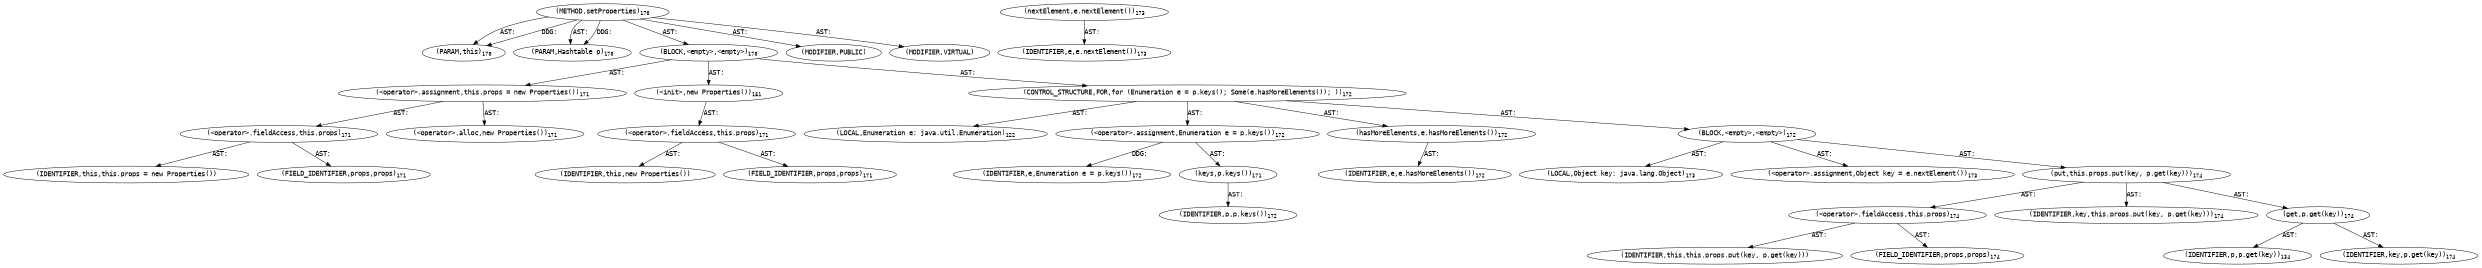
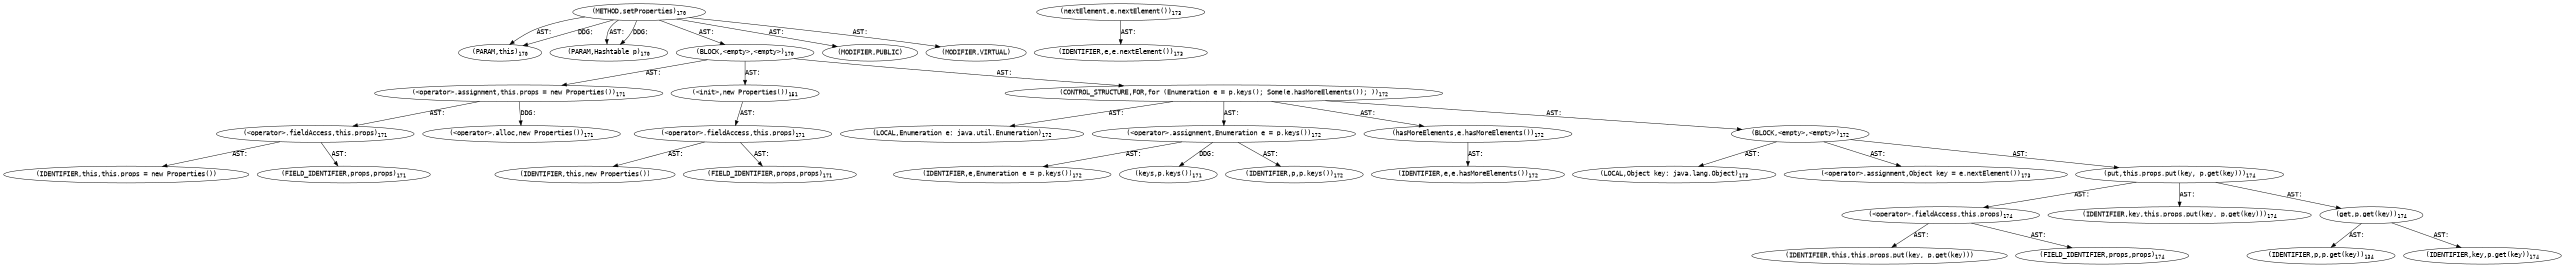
(494, 114) -> (530, 114)
(1011, 133) -> (1047, 133)
(1142, 154) -> (1136, 154)
(1220, 154) -> (1209, 154)
(1228, 192) -> (1257, 153)
